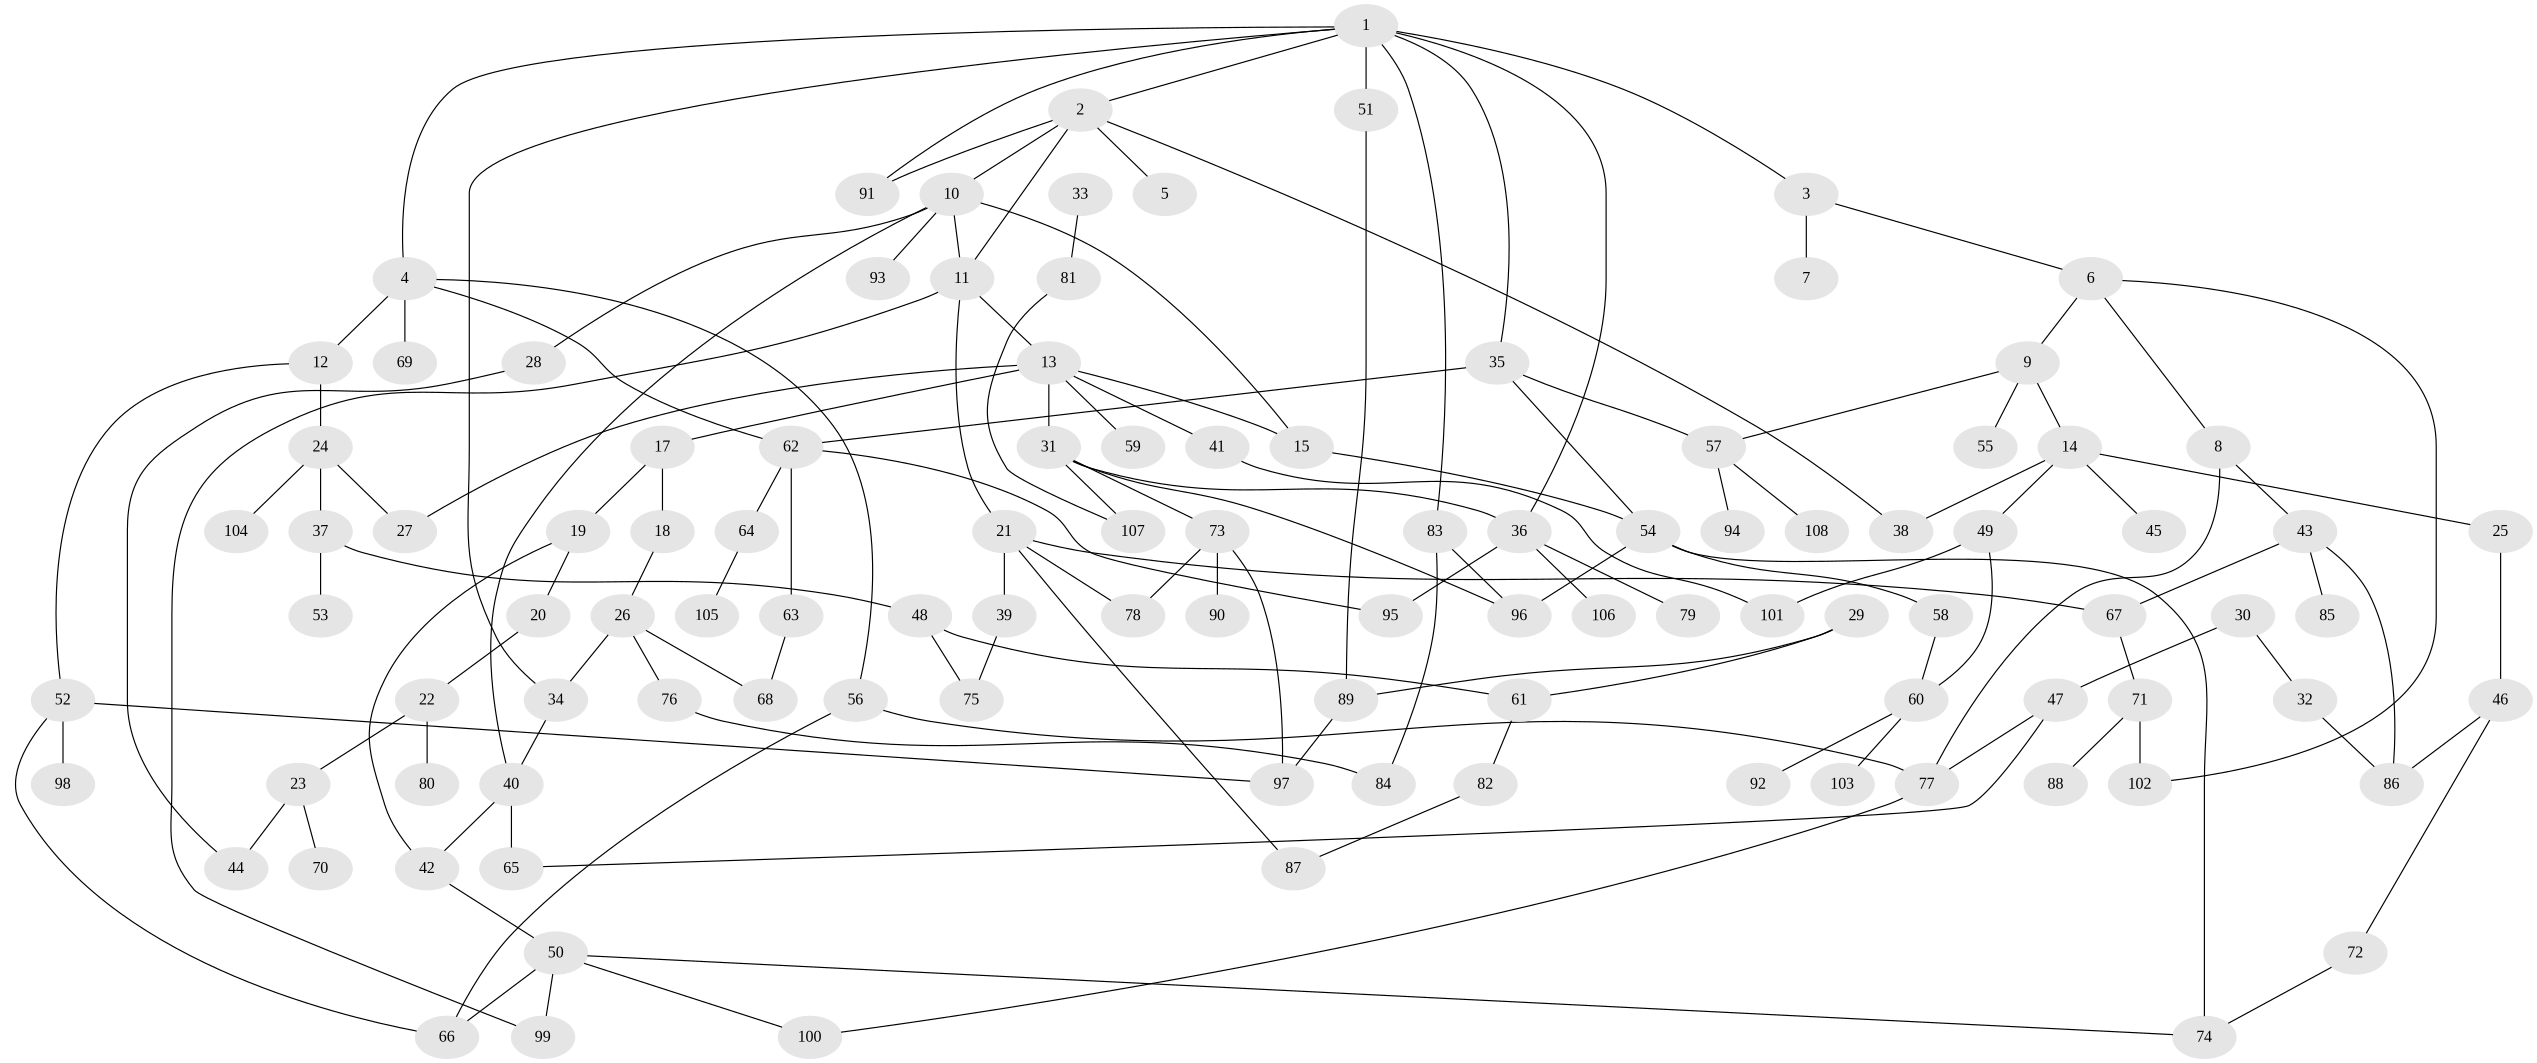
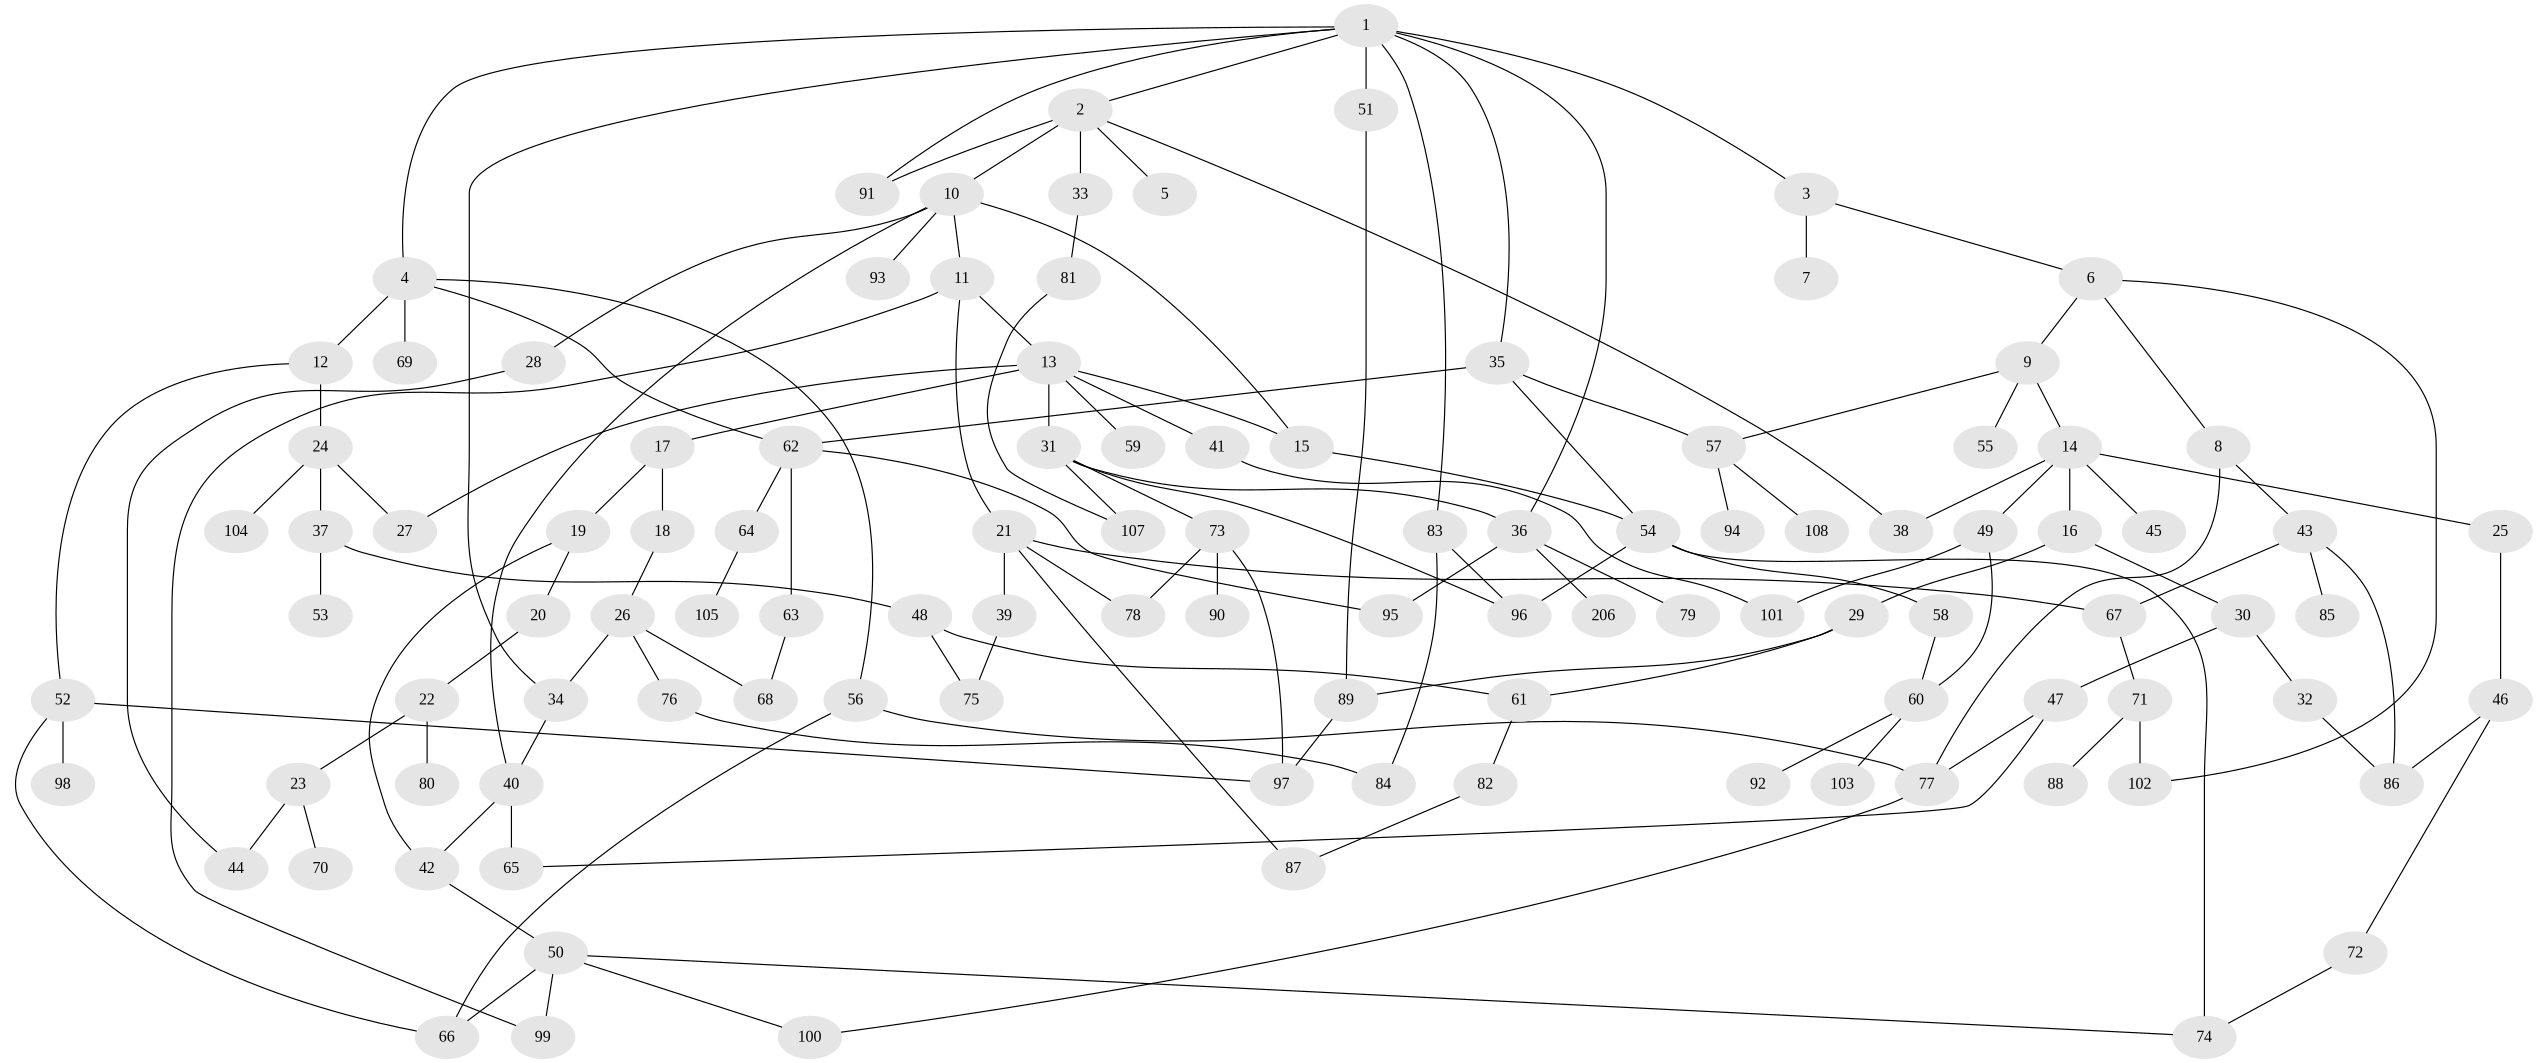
(1021, 194) -> (1080, 152)
none -> (2070, 532)
(1604, 616) -> (1604, 616)
